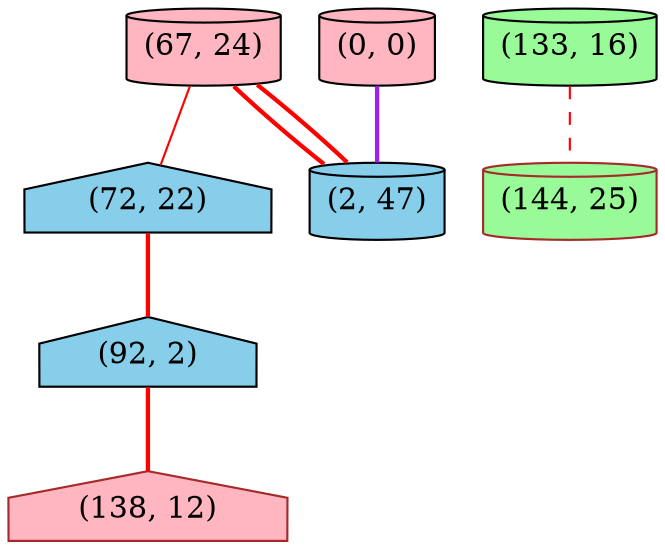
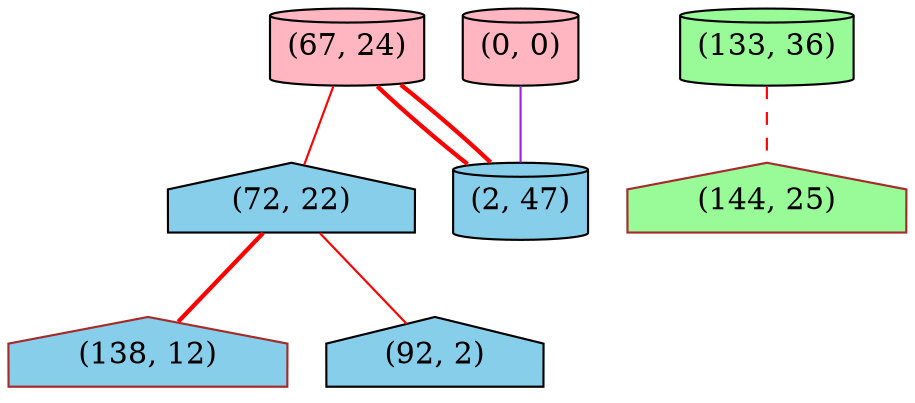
(570, 47) -> (767, 47)
(377, 124) -> (521, 124)
(570, 201) -> (767, 201)
(148, 275) -> (363, 278)
(148, 429) -> (221, 277)
(148, 510) -> (148, 356)
